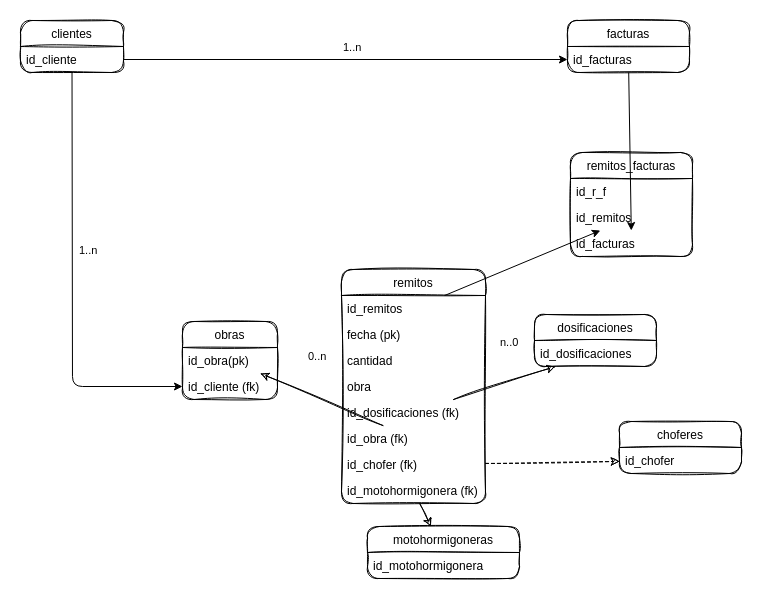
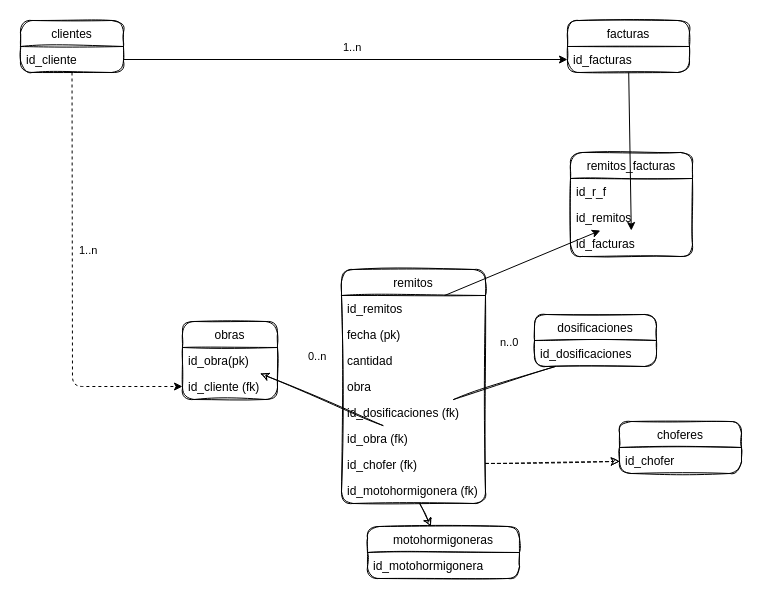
(72, 277) -> (72, 277)
(547, 369) -> (550, 368)
